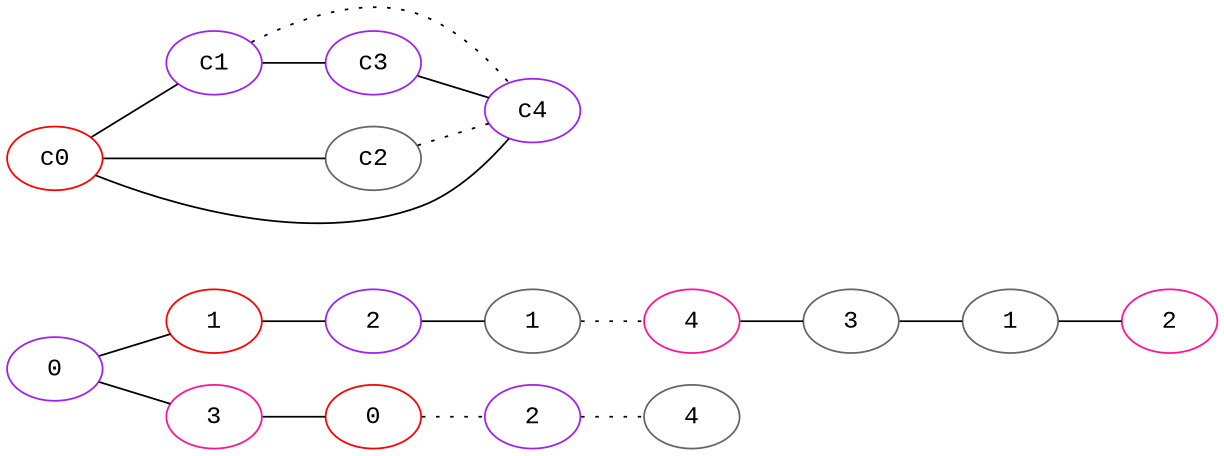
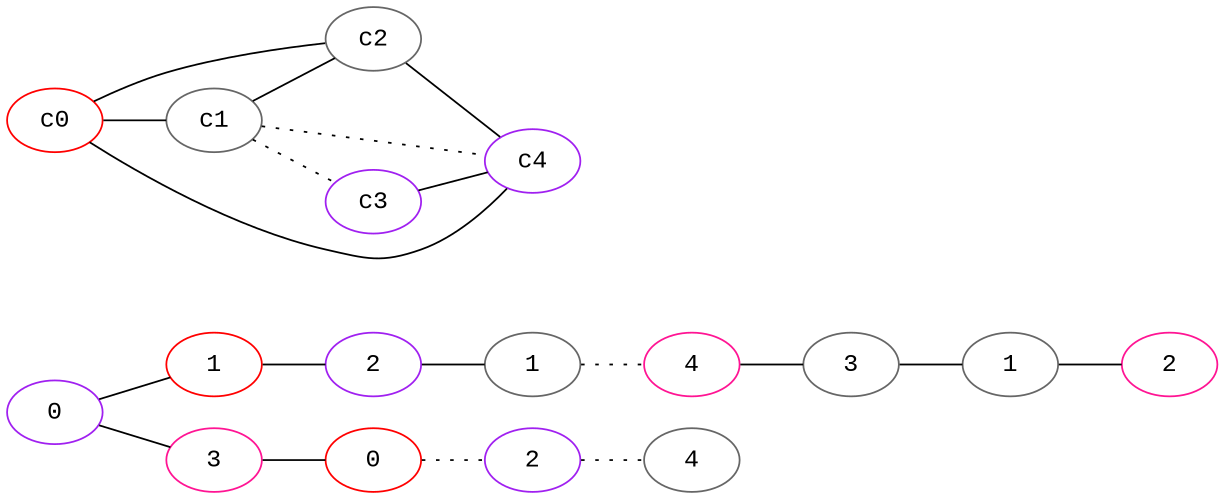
(214, 63) -> (214, 120)
(294, 63) -> (294, 161)
none -> (294, 80)
(453, 134) -> (453, 100)
